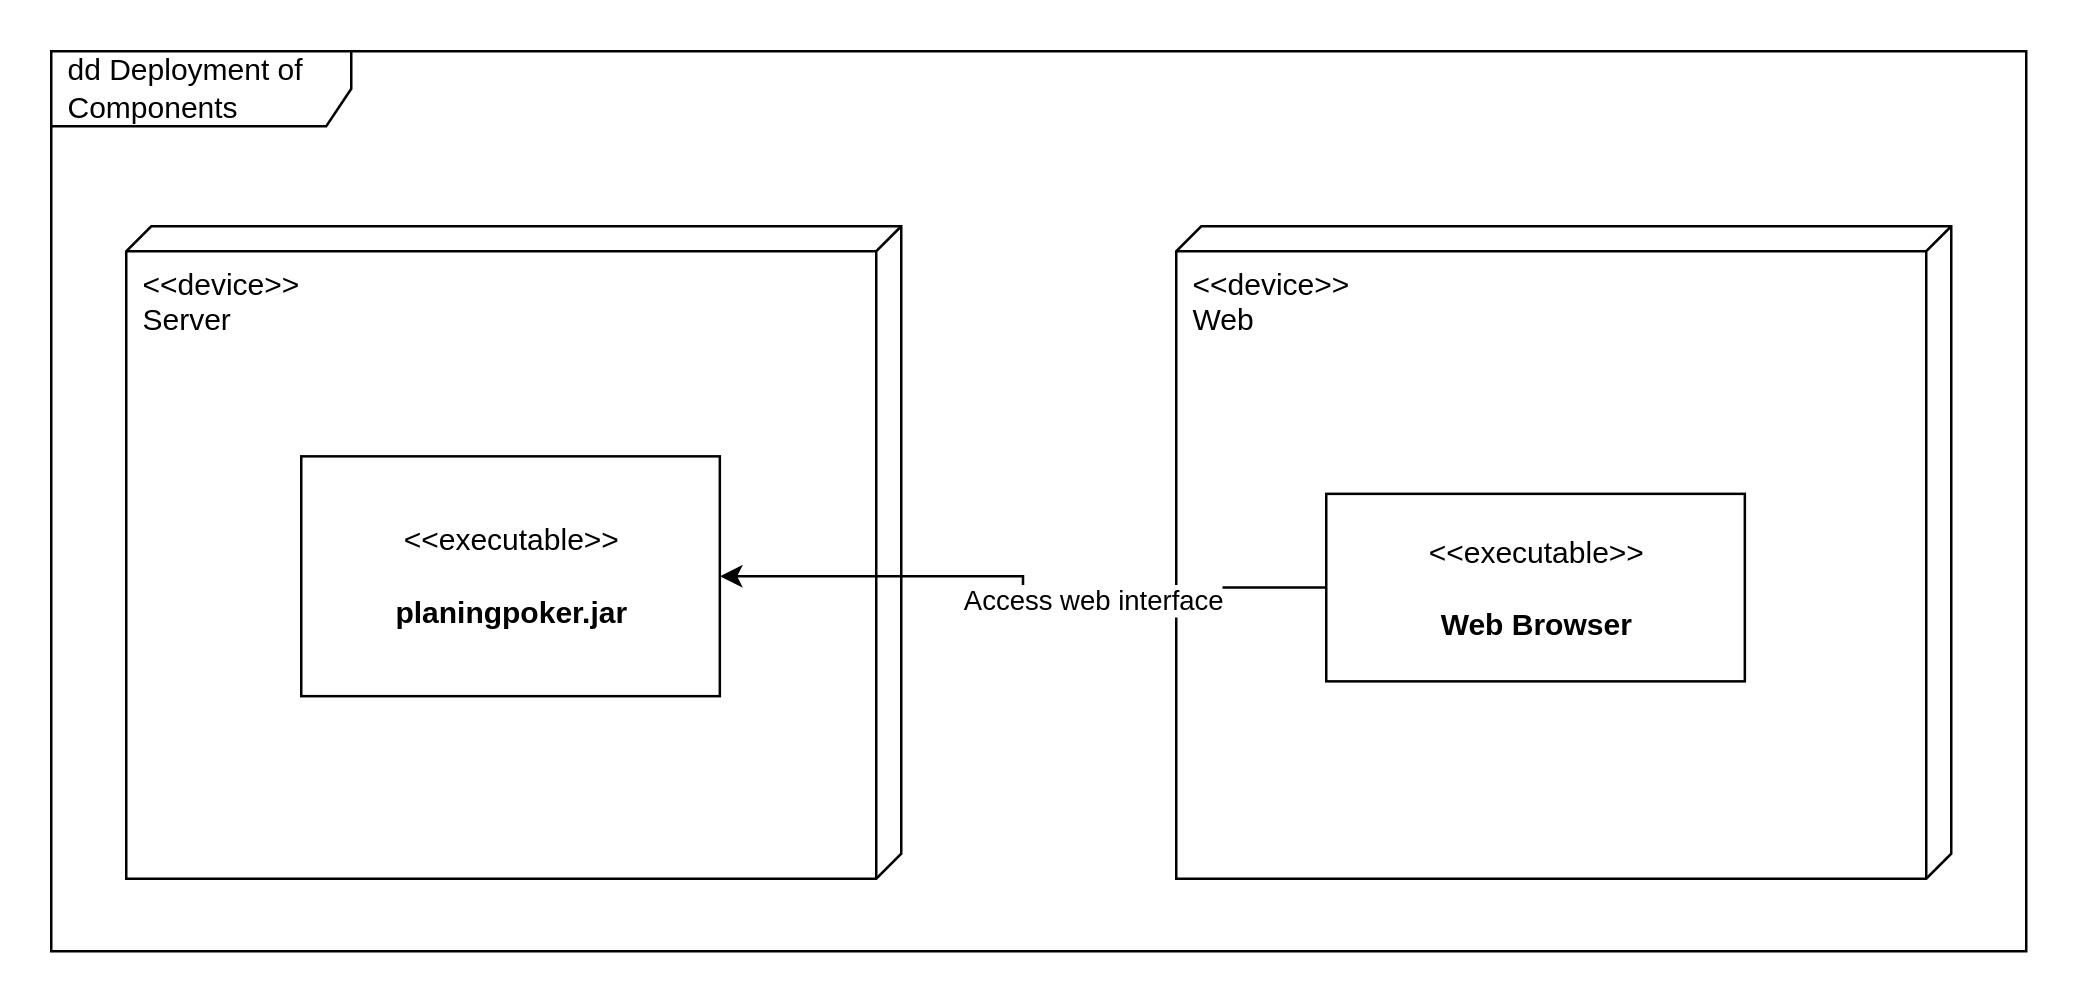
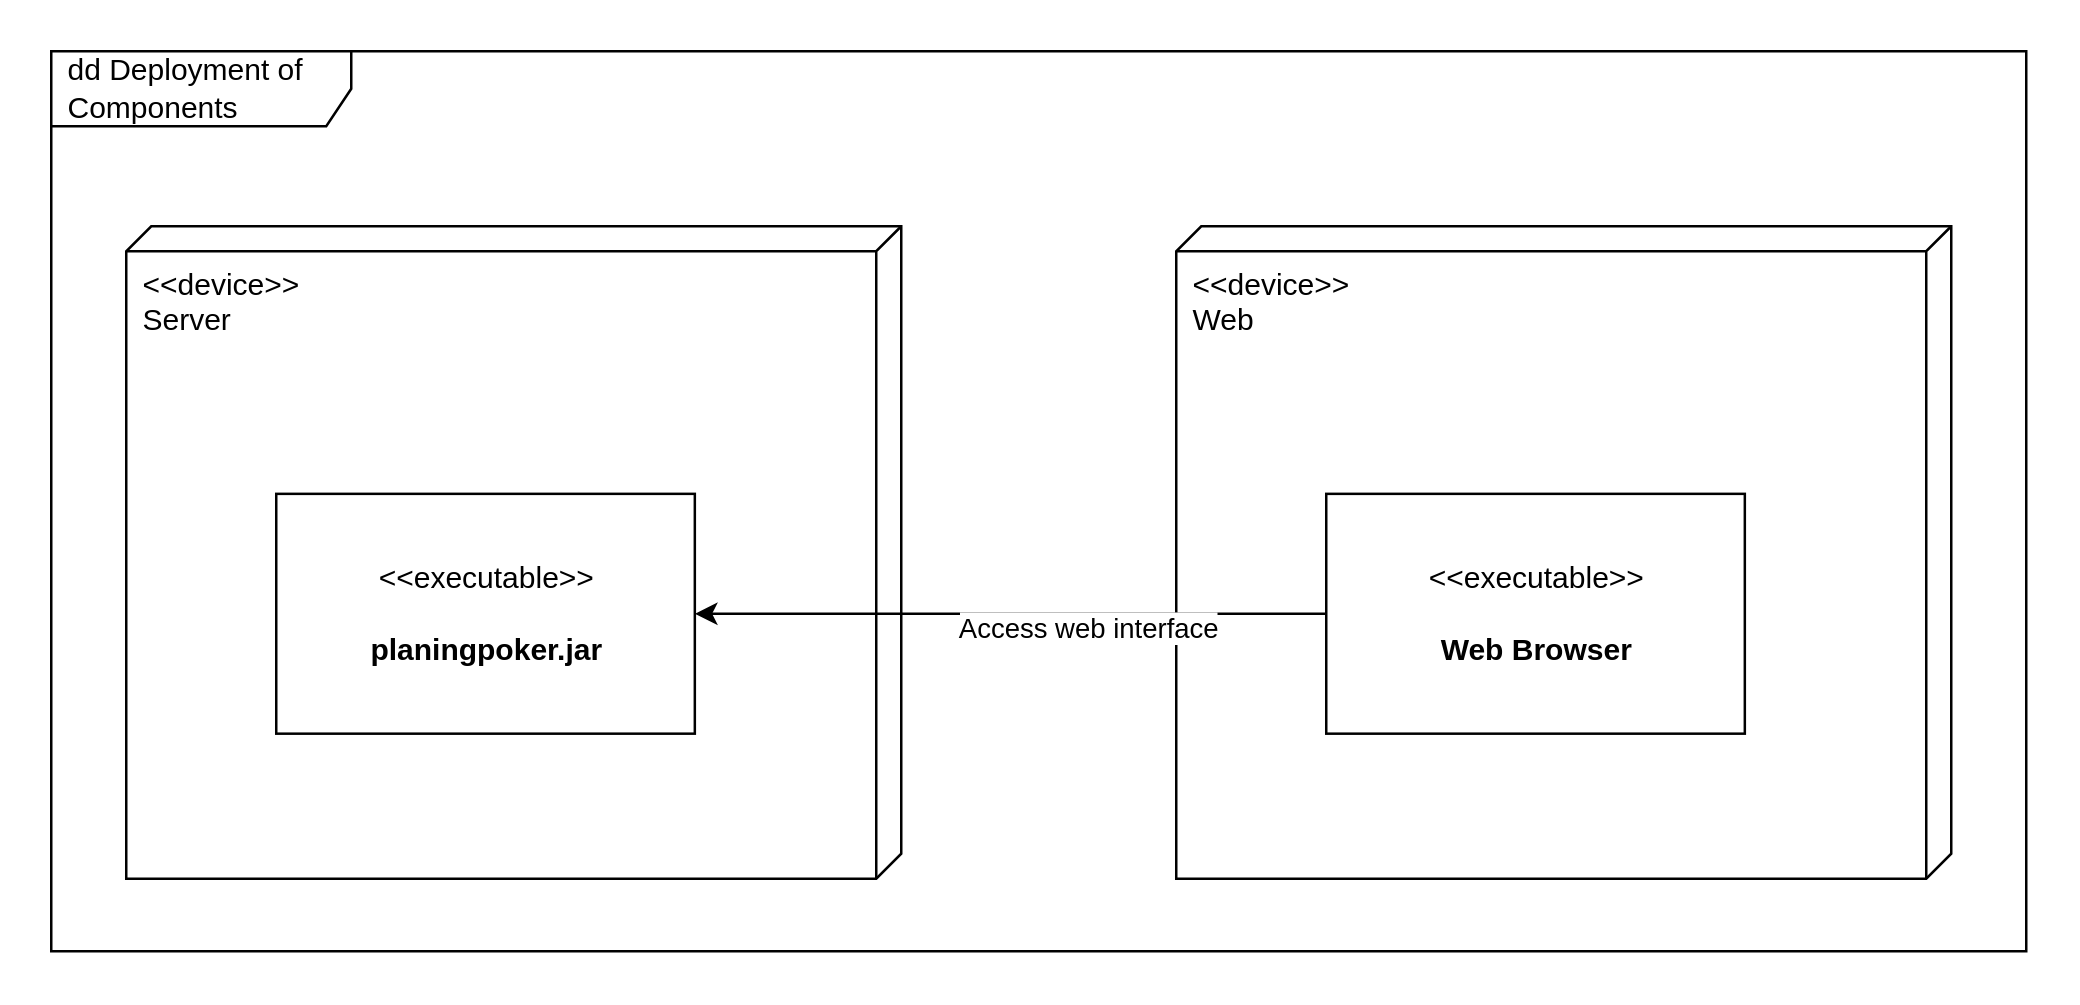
(511, 576) -> (486, 614)
(1536, 588) -> (1536, 614)
